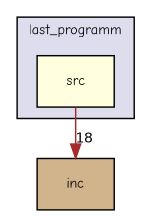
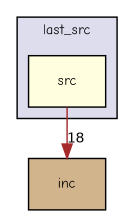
(76, 31) -> (67, 31)
